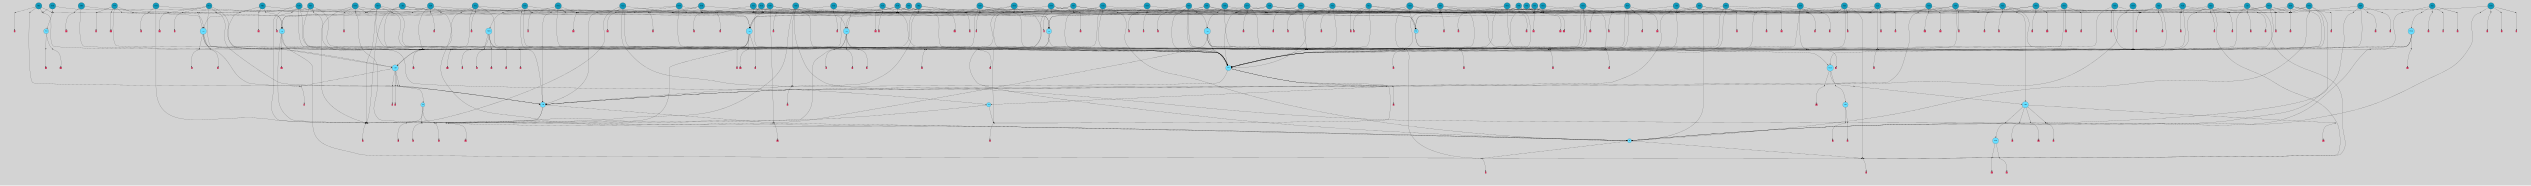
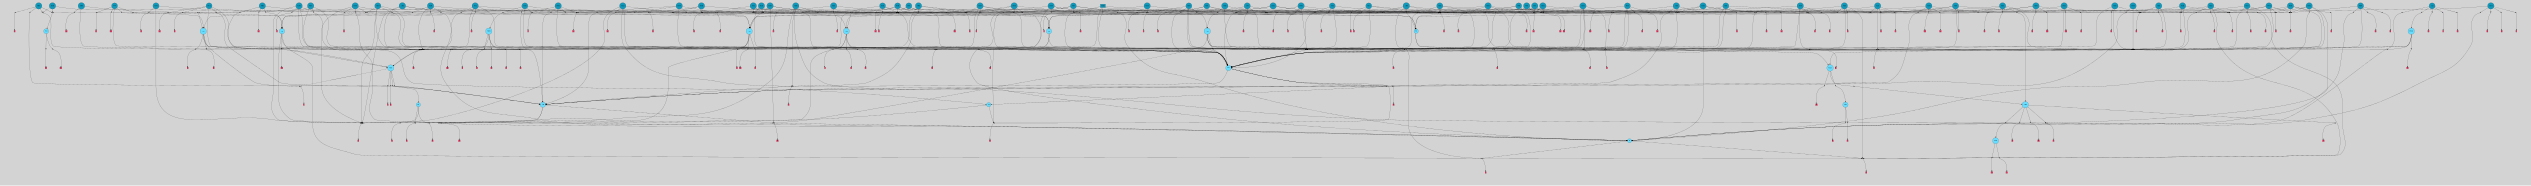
(1103, 6) -> (1103, 6)
